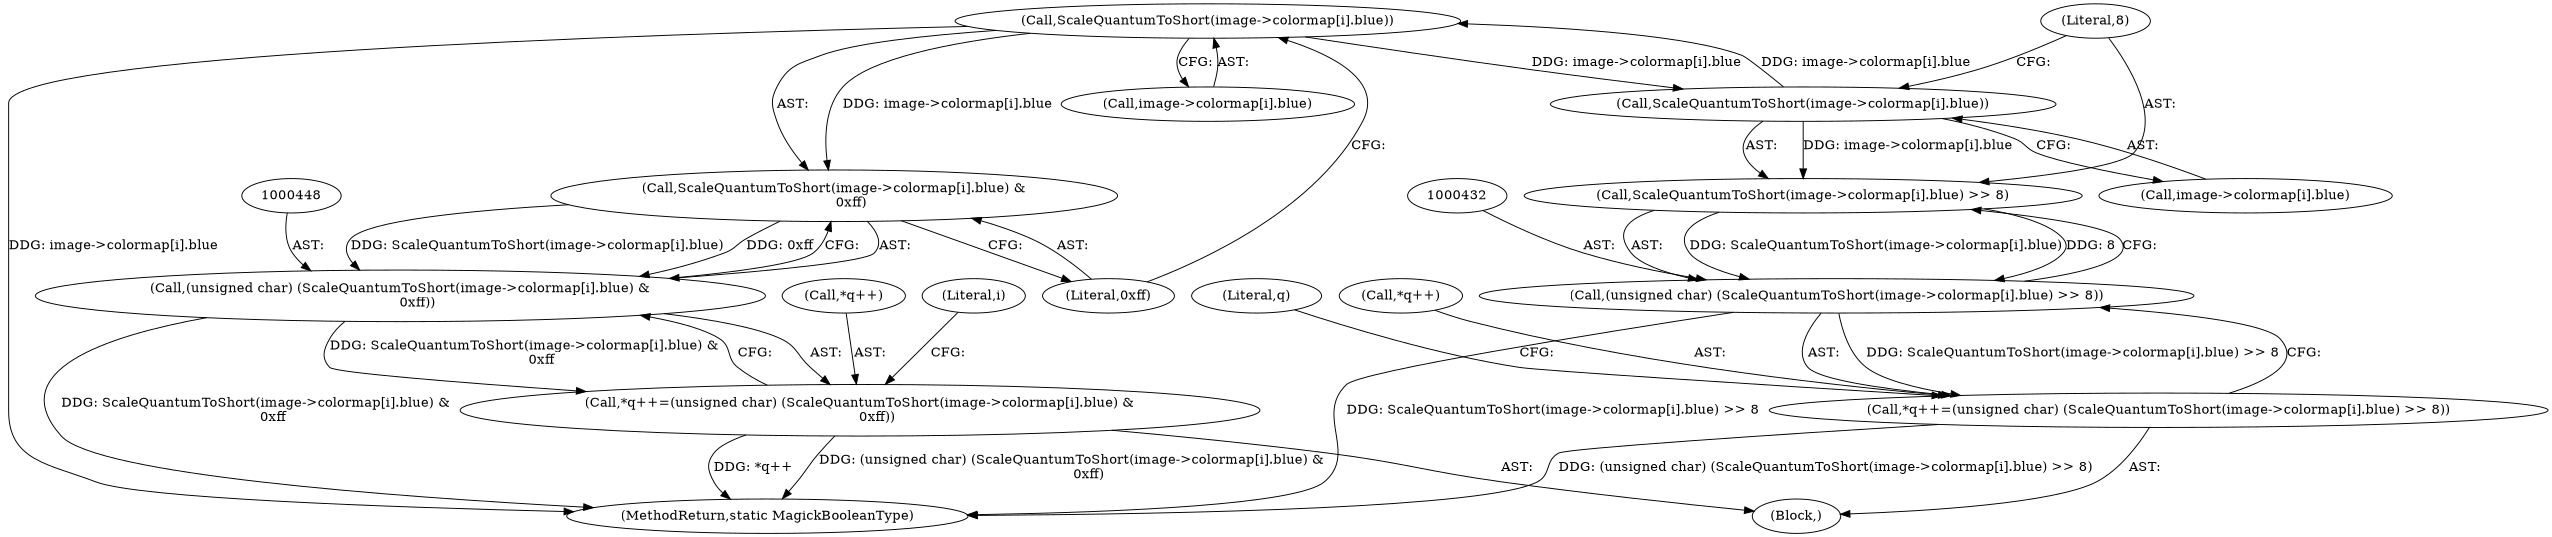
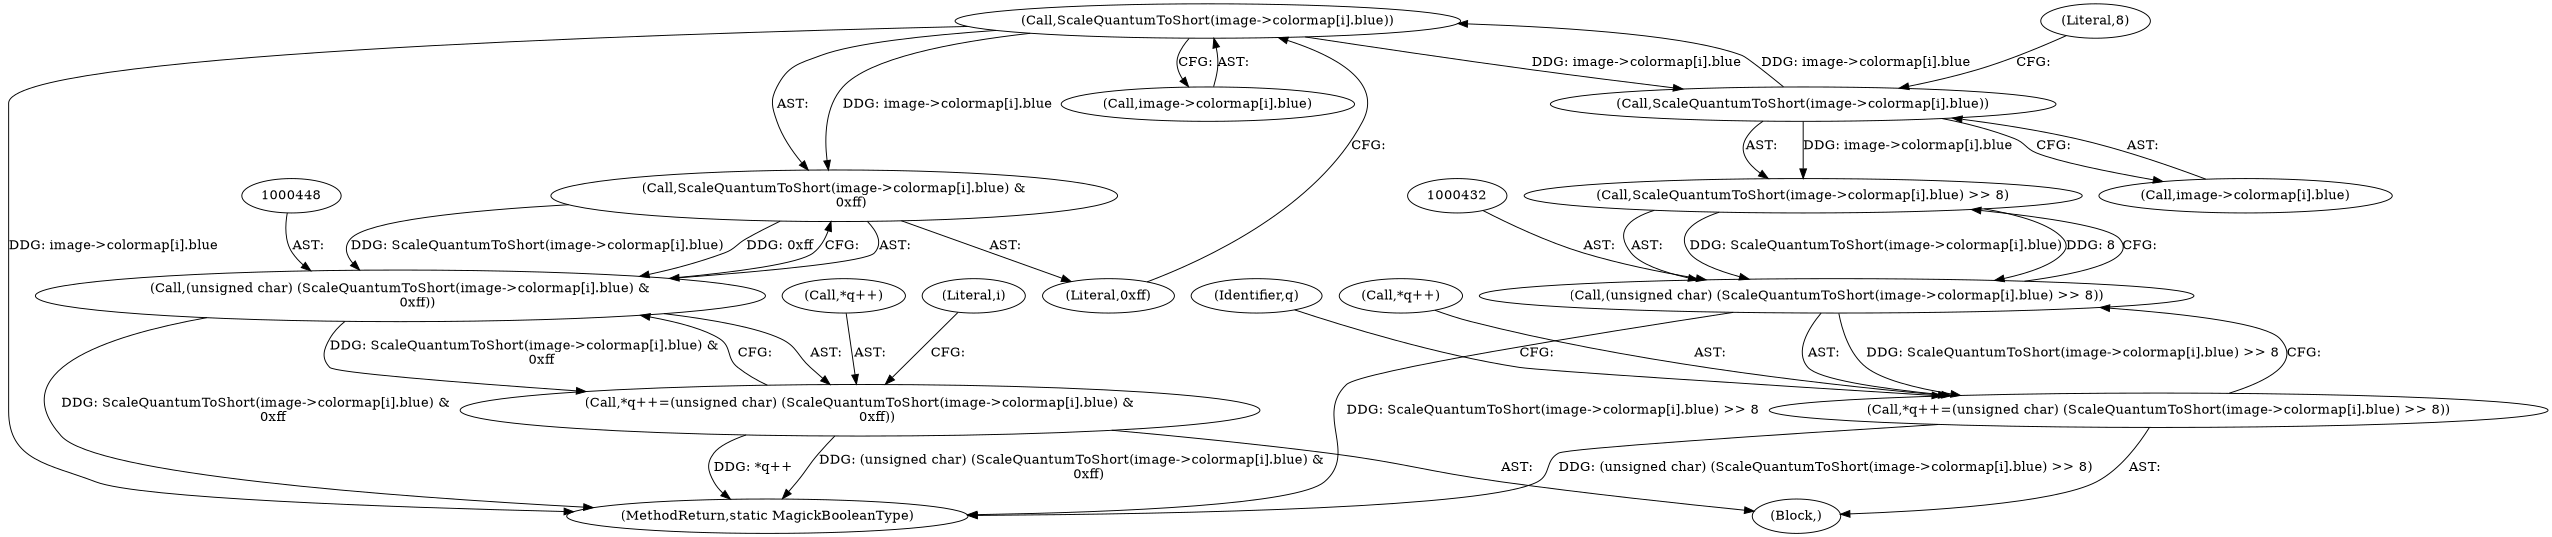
(2124, 158) -> none
(1040, 243) -> none
(1008, 246) -> (1008, 246)
(1257, 296) -> (1257, 296)
